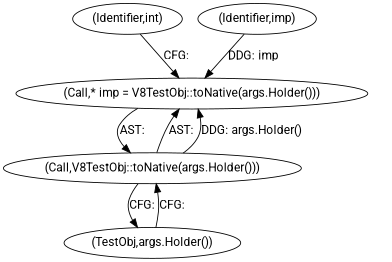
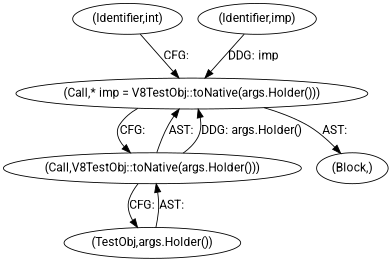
(134, 131) -> (134, 131)
none -> (352, 168)
(174, 206) -> (174, 206)
